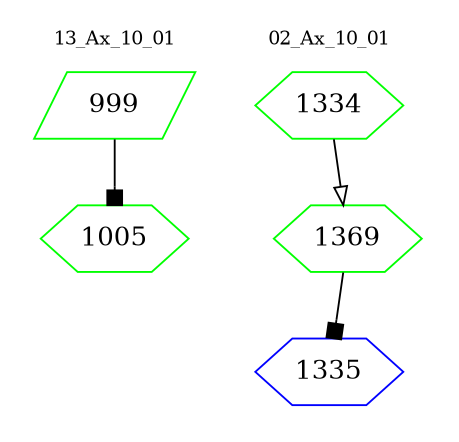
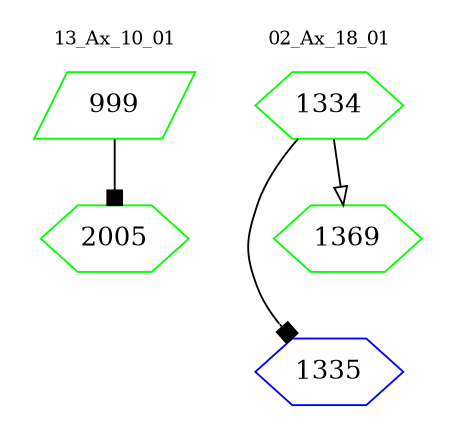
(329, 40) -> (329, 40)
(115, 239) -> (115, 239)
(340, 296) -> (250, 229)
